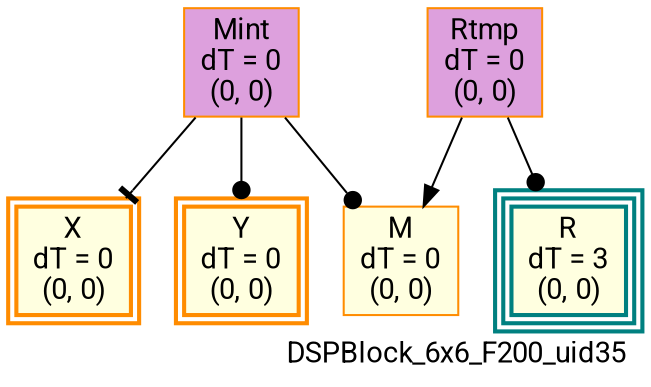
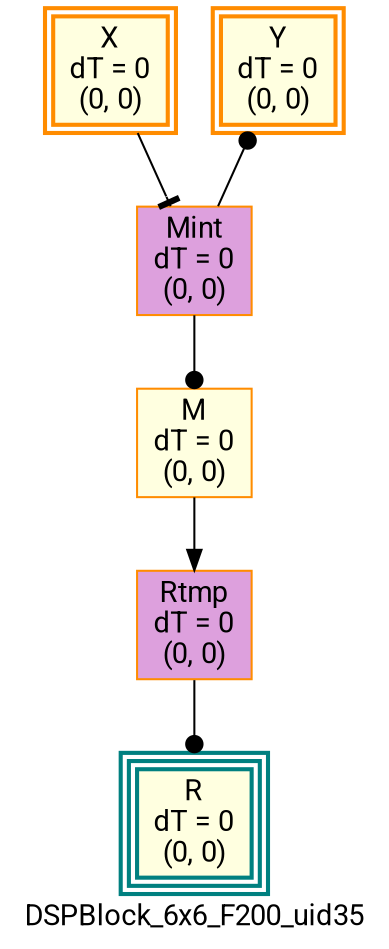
(447, 153) -> (194, 523)
(164, 154) -> (152, 165)
(569, 261) -> (194, 823)
